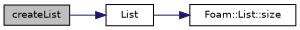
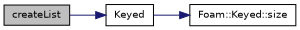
(130, 15) -> (130, 15)
(243, 15) -> (243, 15)
